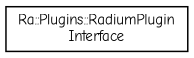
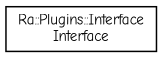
(97, 29) -> (81, 29)
